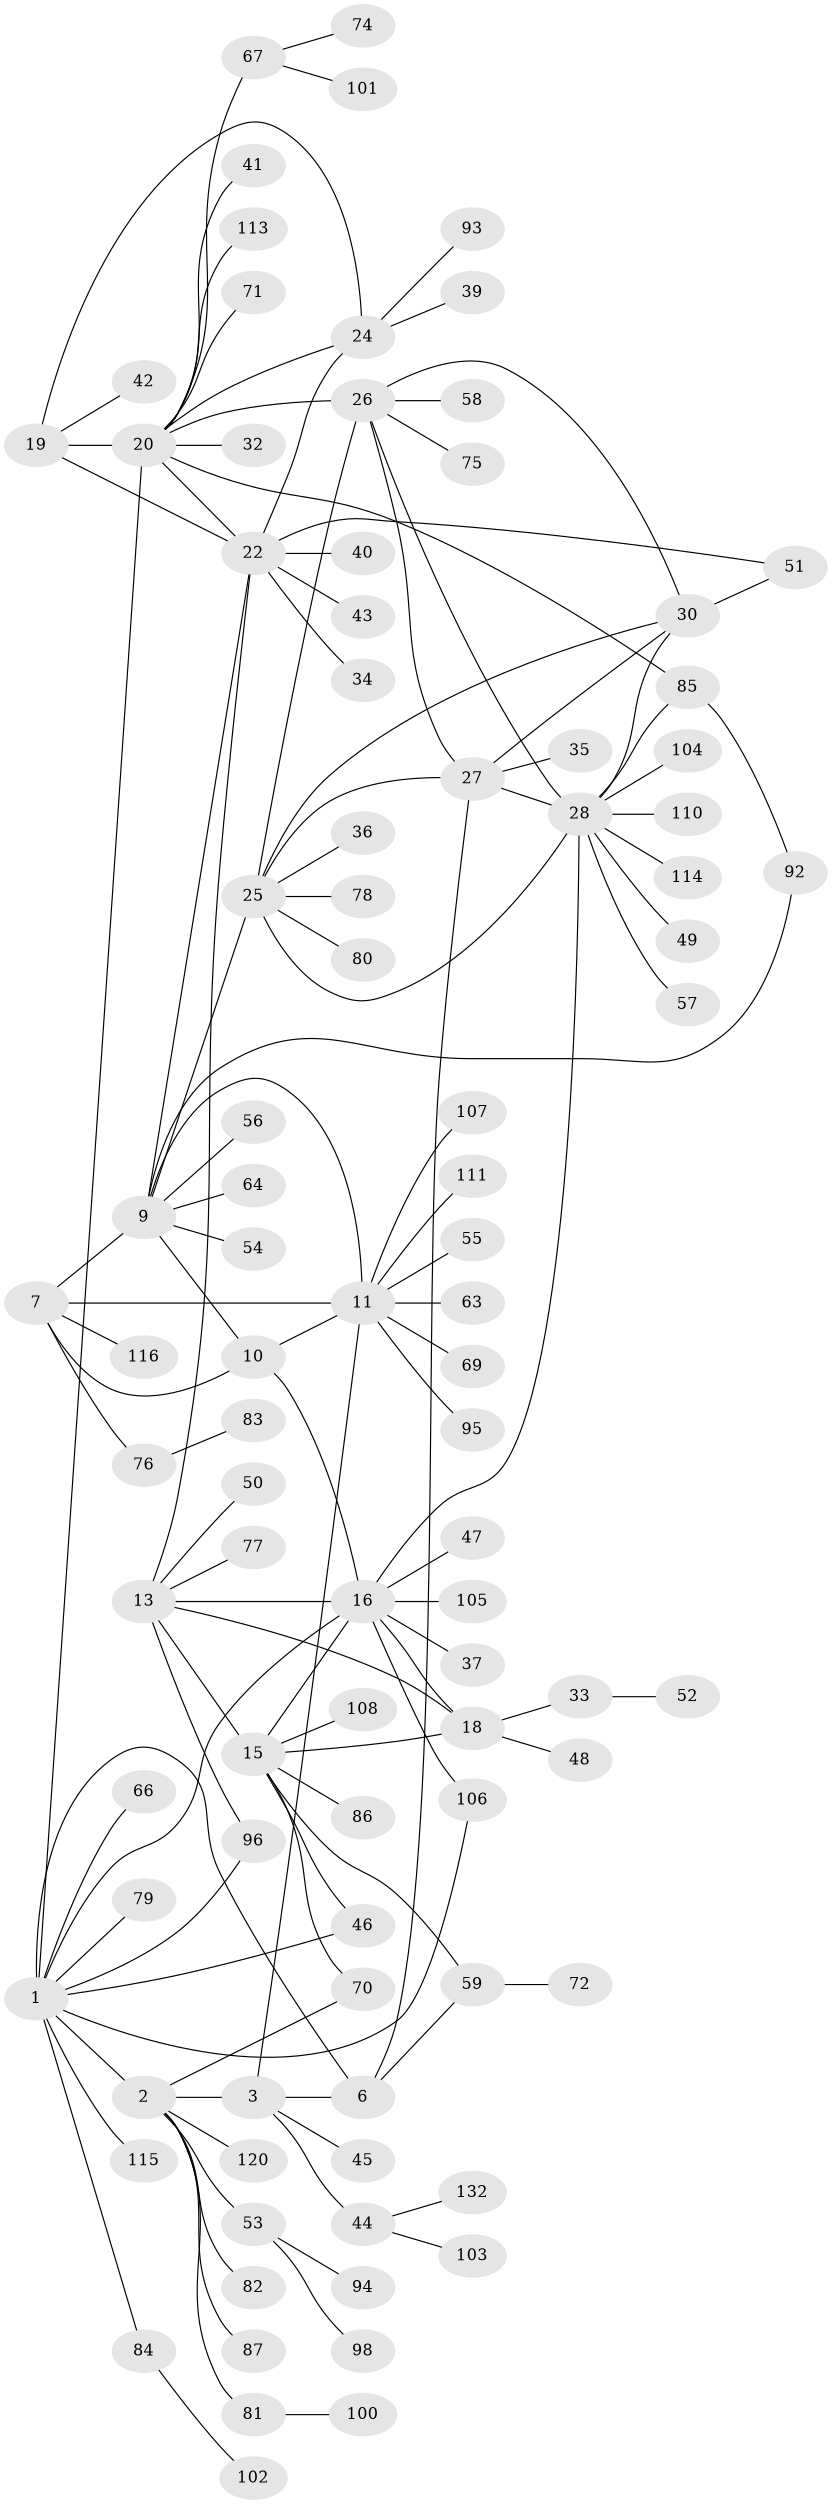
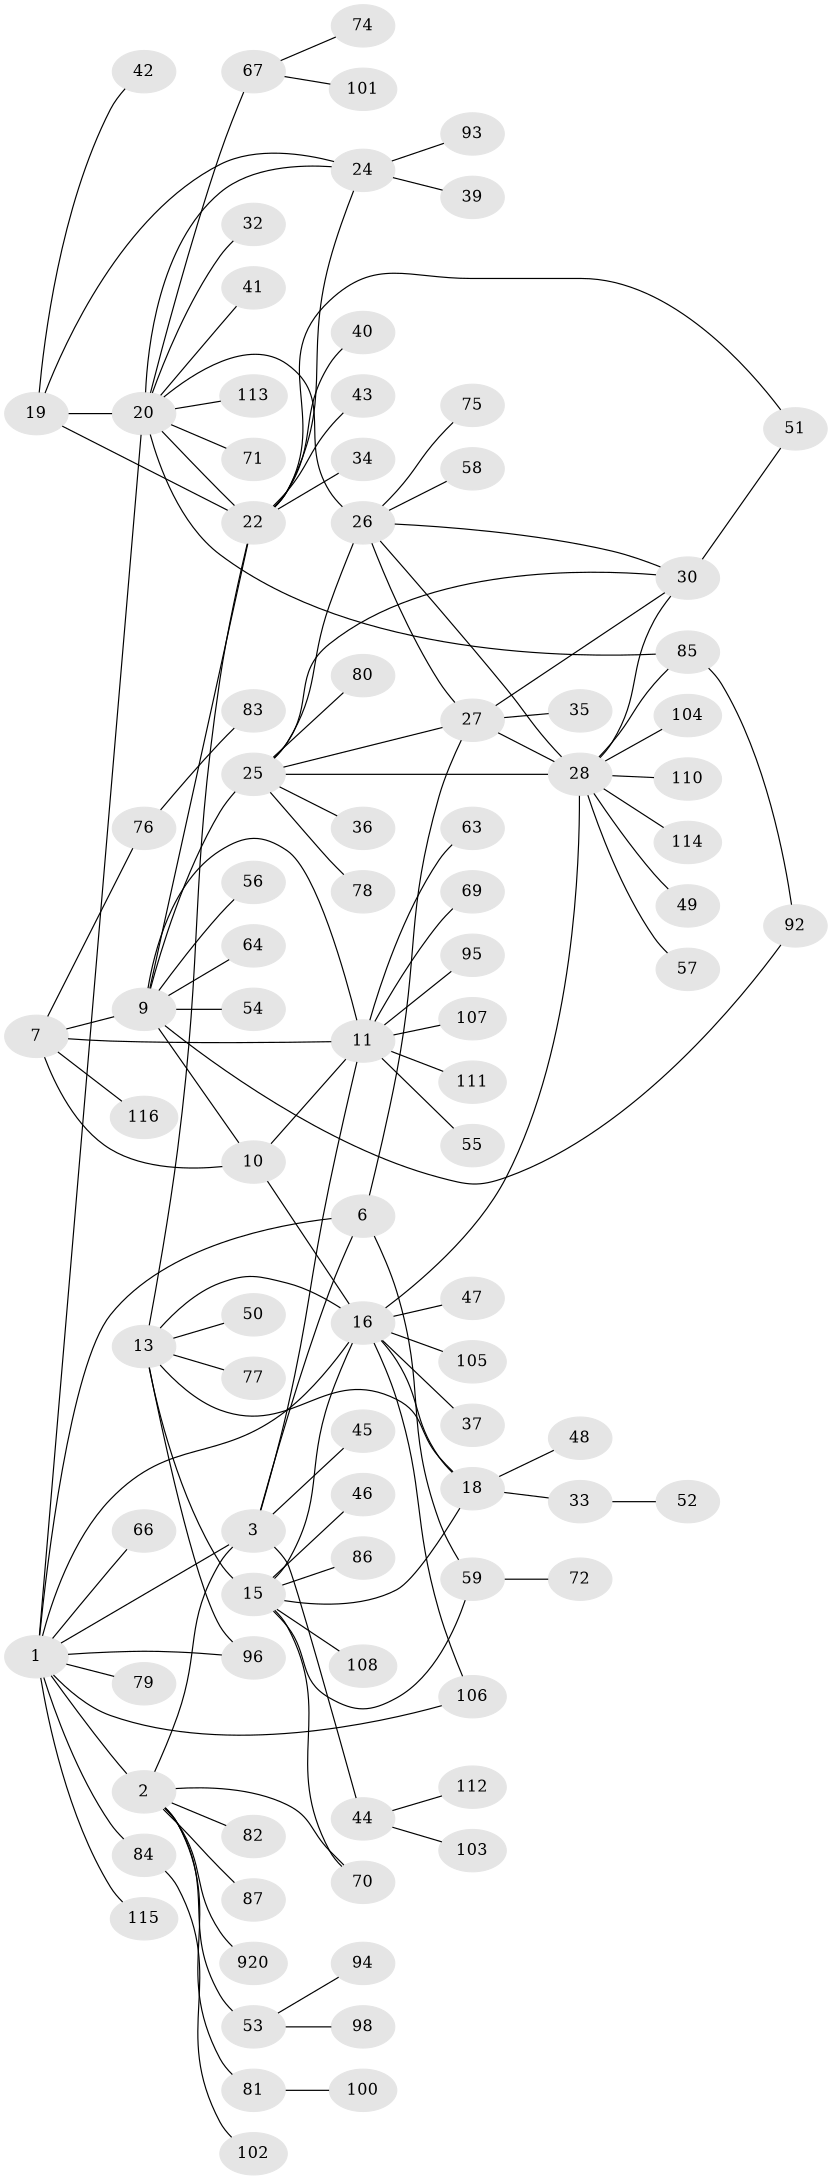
(202, 1970) -> (145, 1594)
(254, 2161) -> (254, 1963)
(473, 2193) -> (473, 1787)
